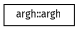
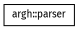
(39, 15) -> (39, 15)
